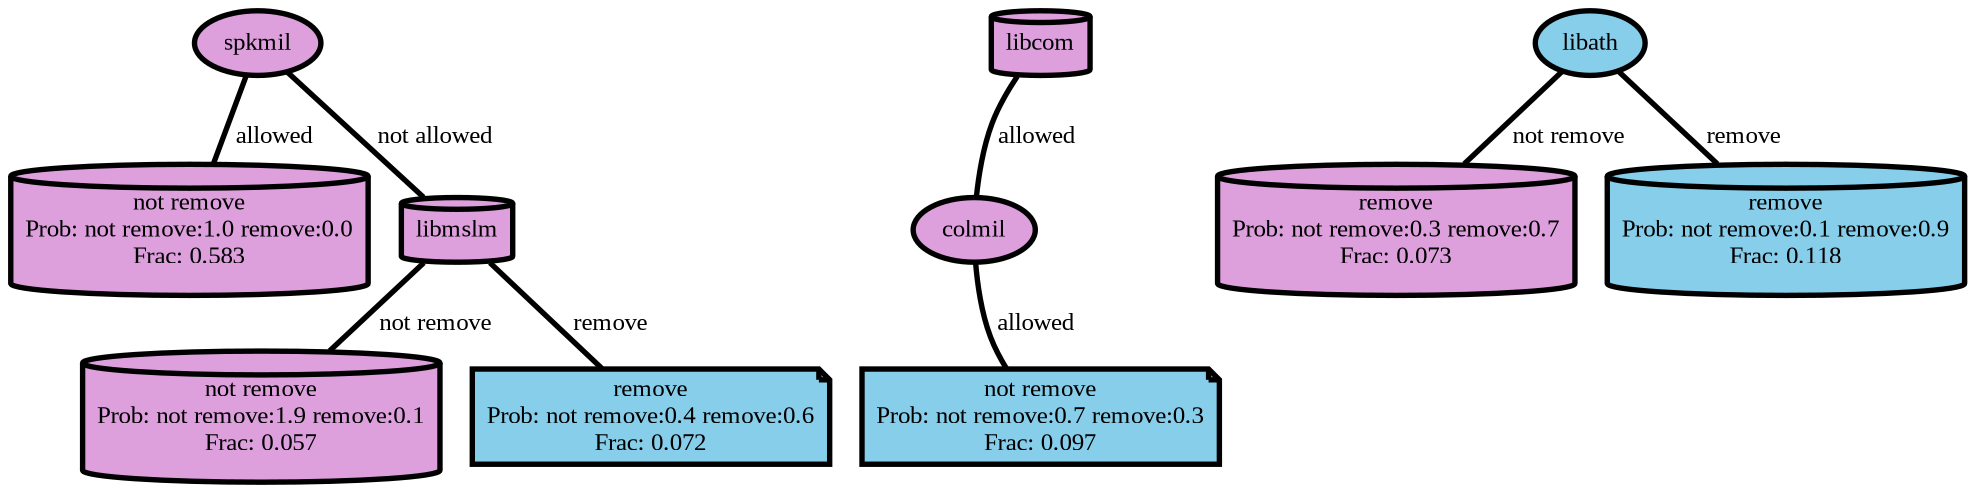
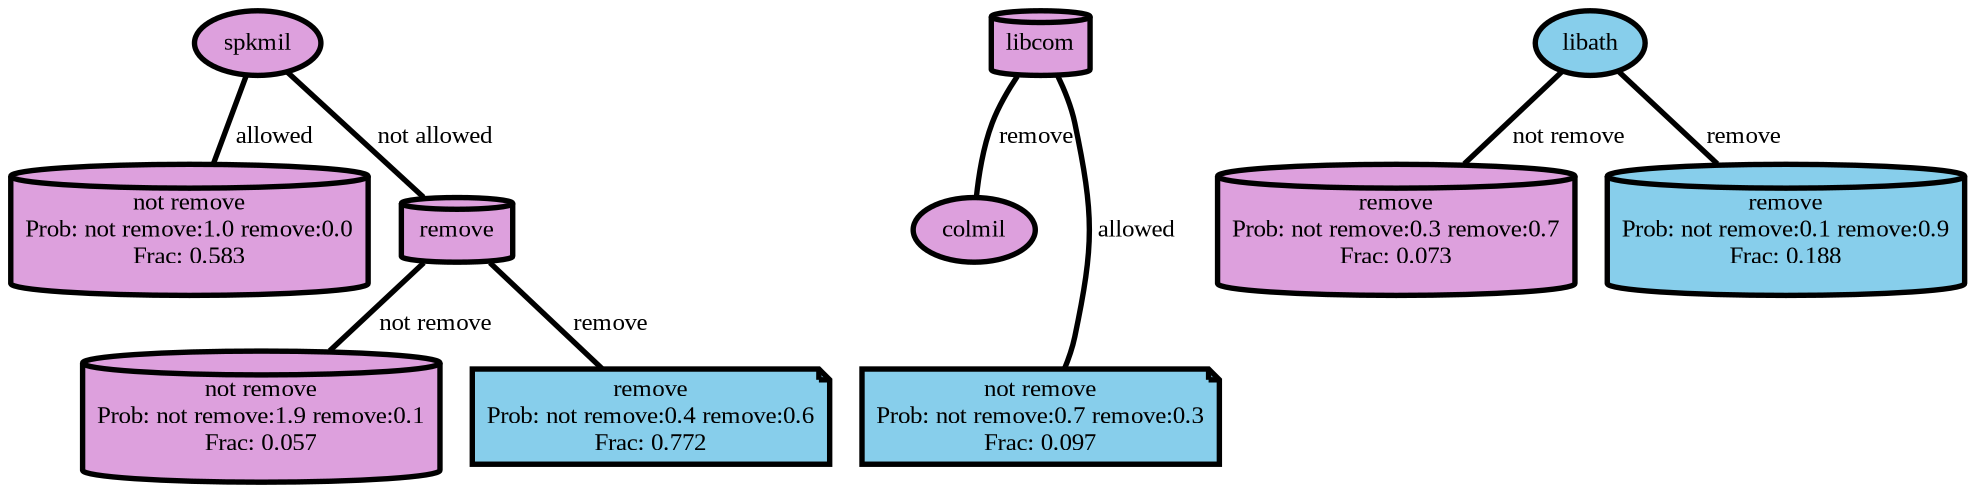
(1034, 136) -> (1034, 136)
(457, 230) -> (457, 230)
(1786, 230) -> (1786, 230)
(984, 318) -> (1089, 222)
(651, 417) -> (651, 417)
